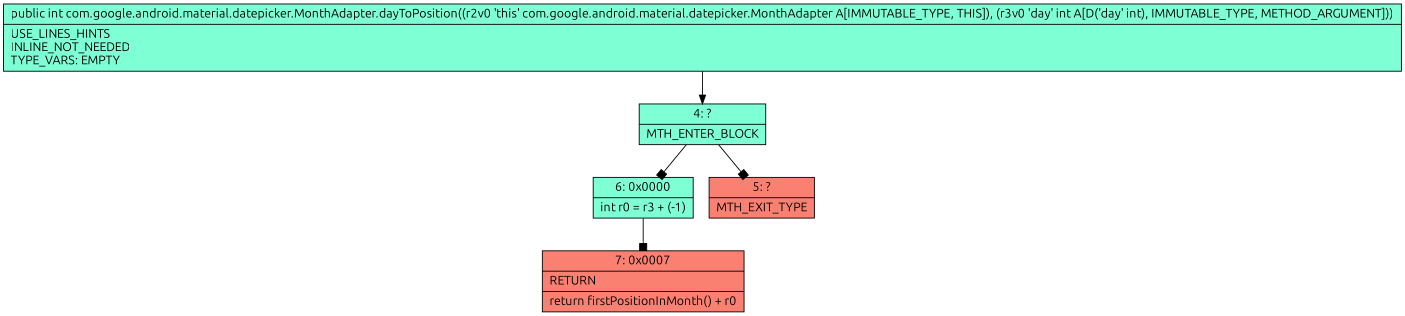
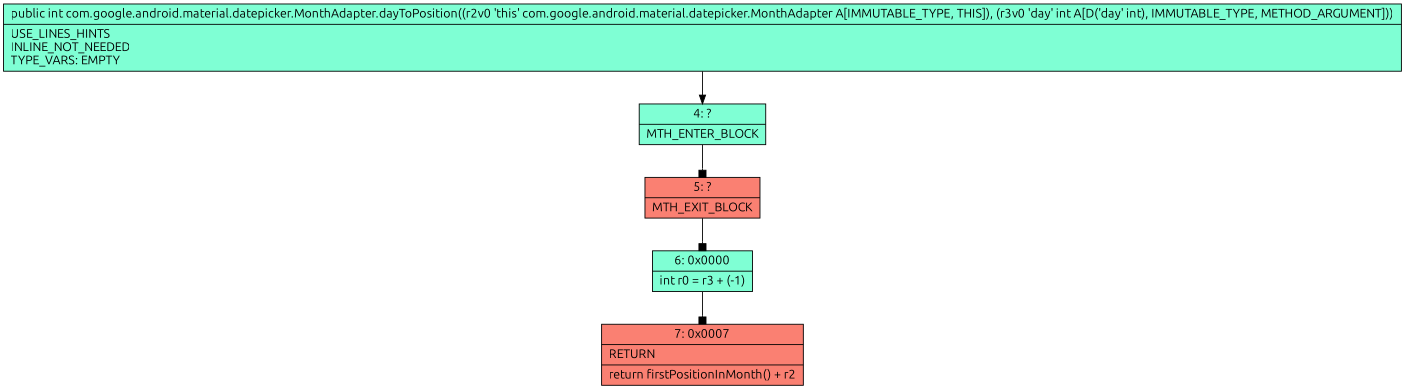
(676, 158) -> (702, 230)
(762, 207) -> (702, 207)
(643, 301) -> (702, 375)
